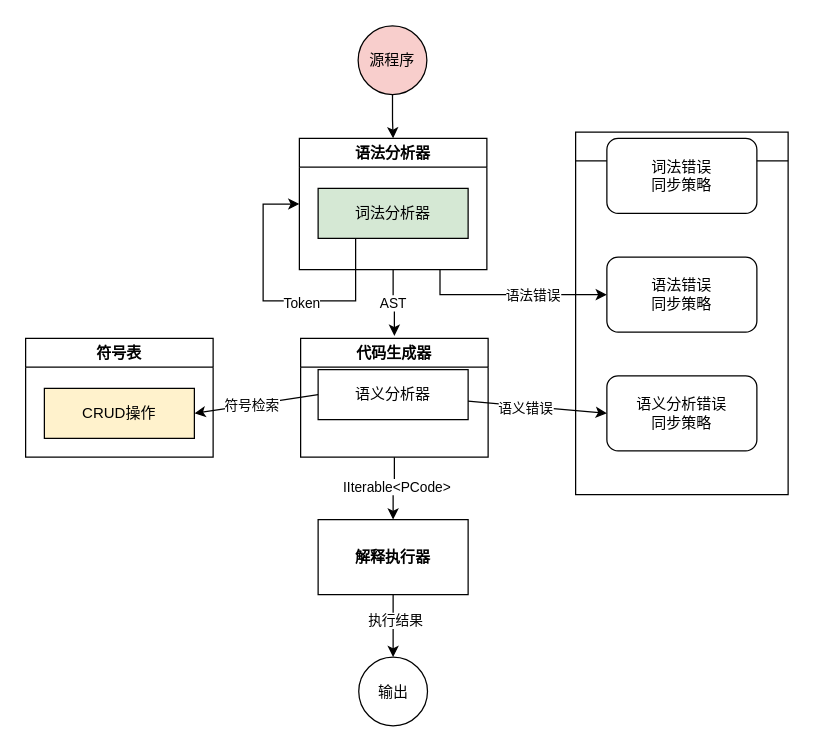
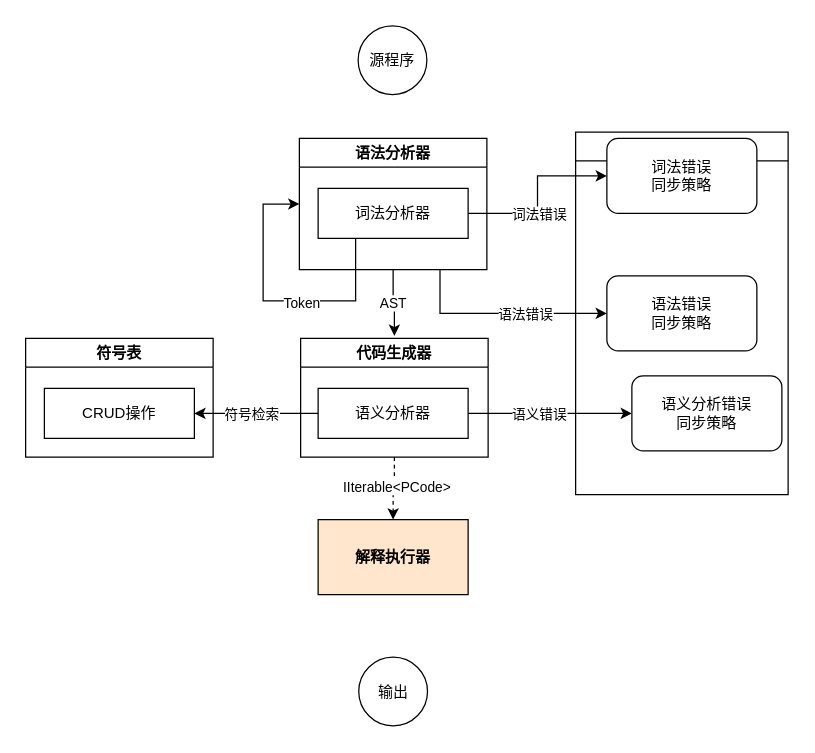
(393, 60) -> (393, 60)
(393, 111) -> none
none -> (538, 199)
(393, 213) -> (393, 213)
(682, 294) -> (682, 313)
(393, 394) -> (393, 413)
(119, 413) -> (119, 413)
(682, 413) -> (707, 413)
(394, 469) -> (394, 469)
(393, 557) -> (393, 557)
(393, 622) -> none
